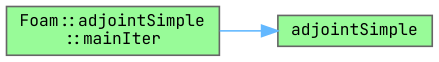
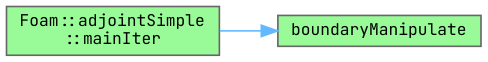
(355, 31) -> (379, 31)
